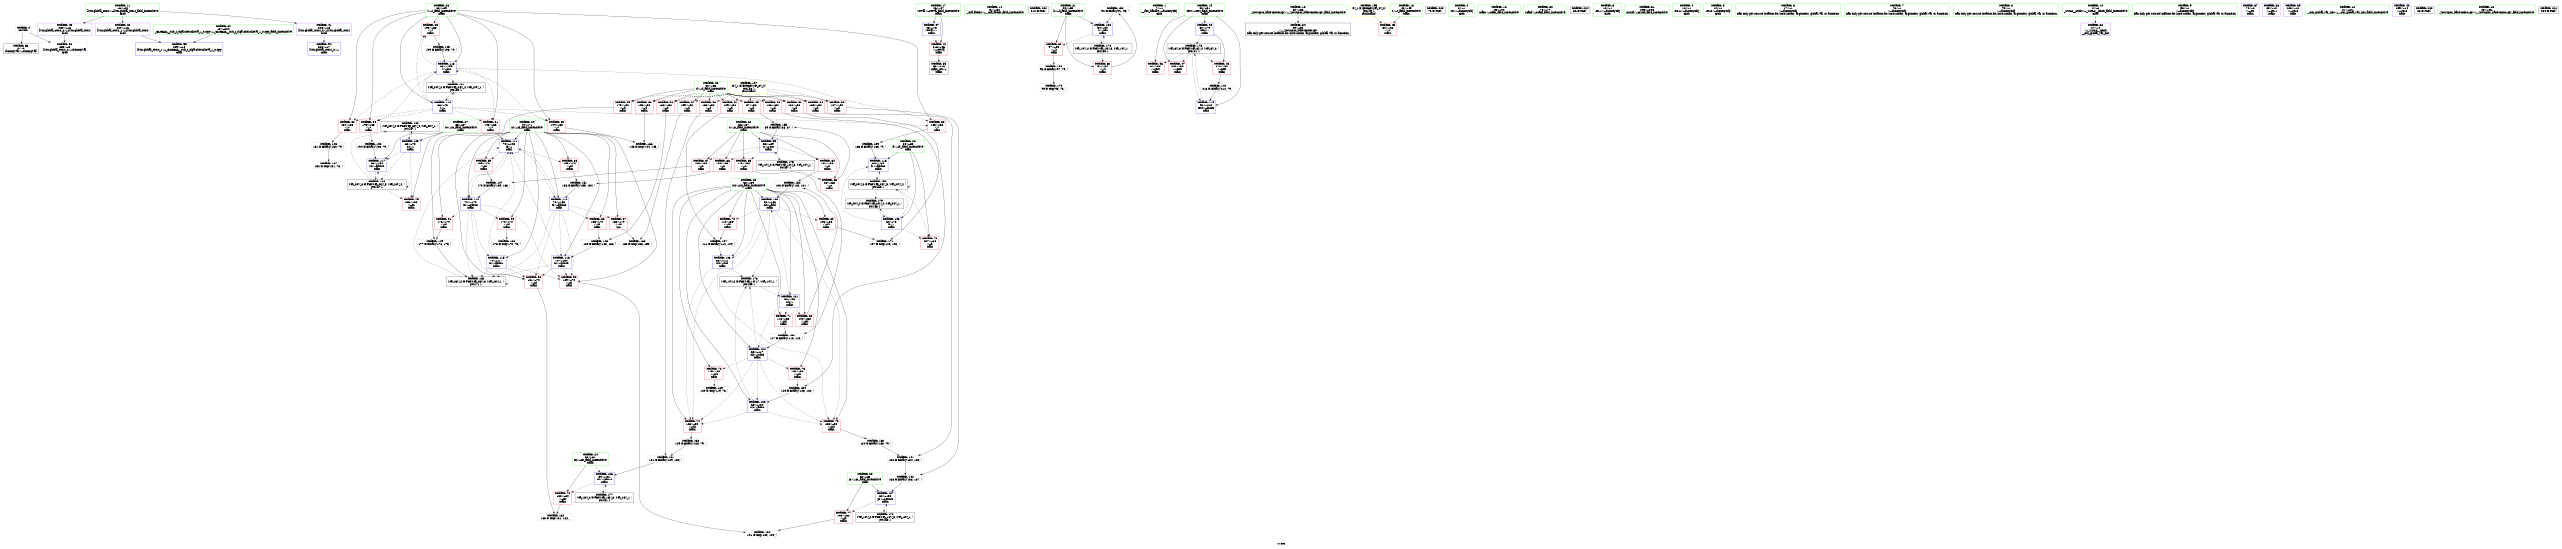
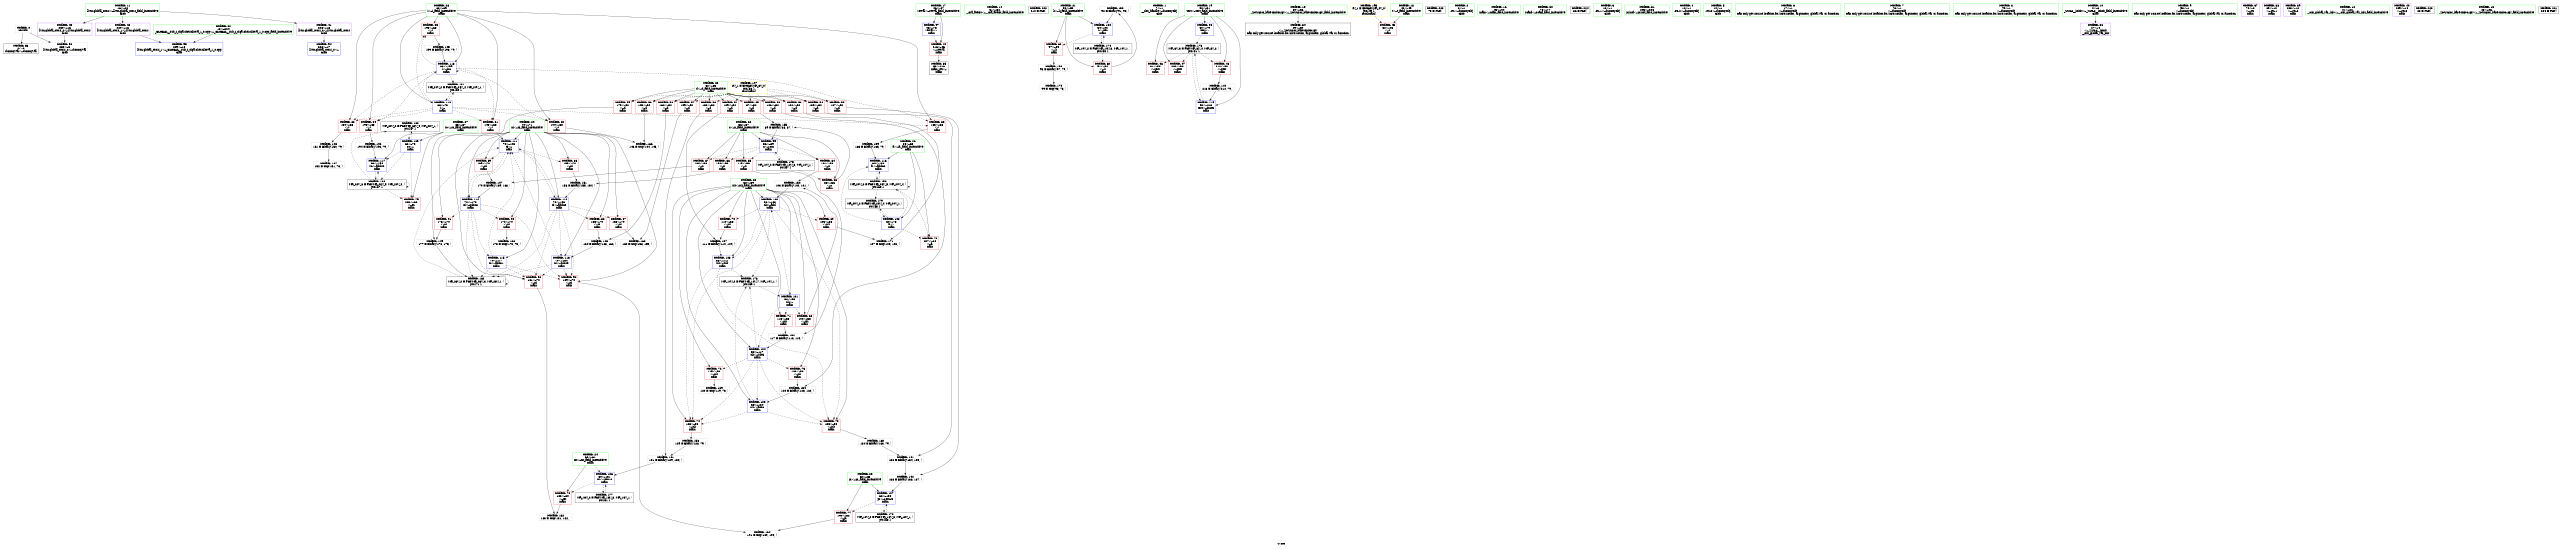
(1223, 45) -> (1224, 36)
(618, 227) -> (618, 227)
